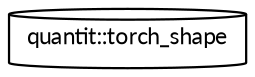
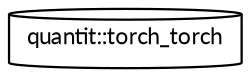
(128, 39) -> (125, 39)
